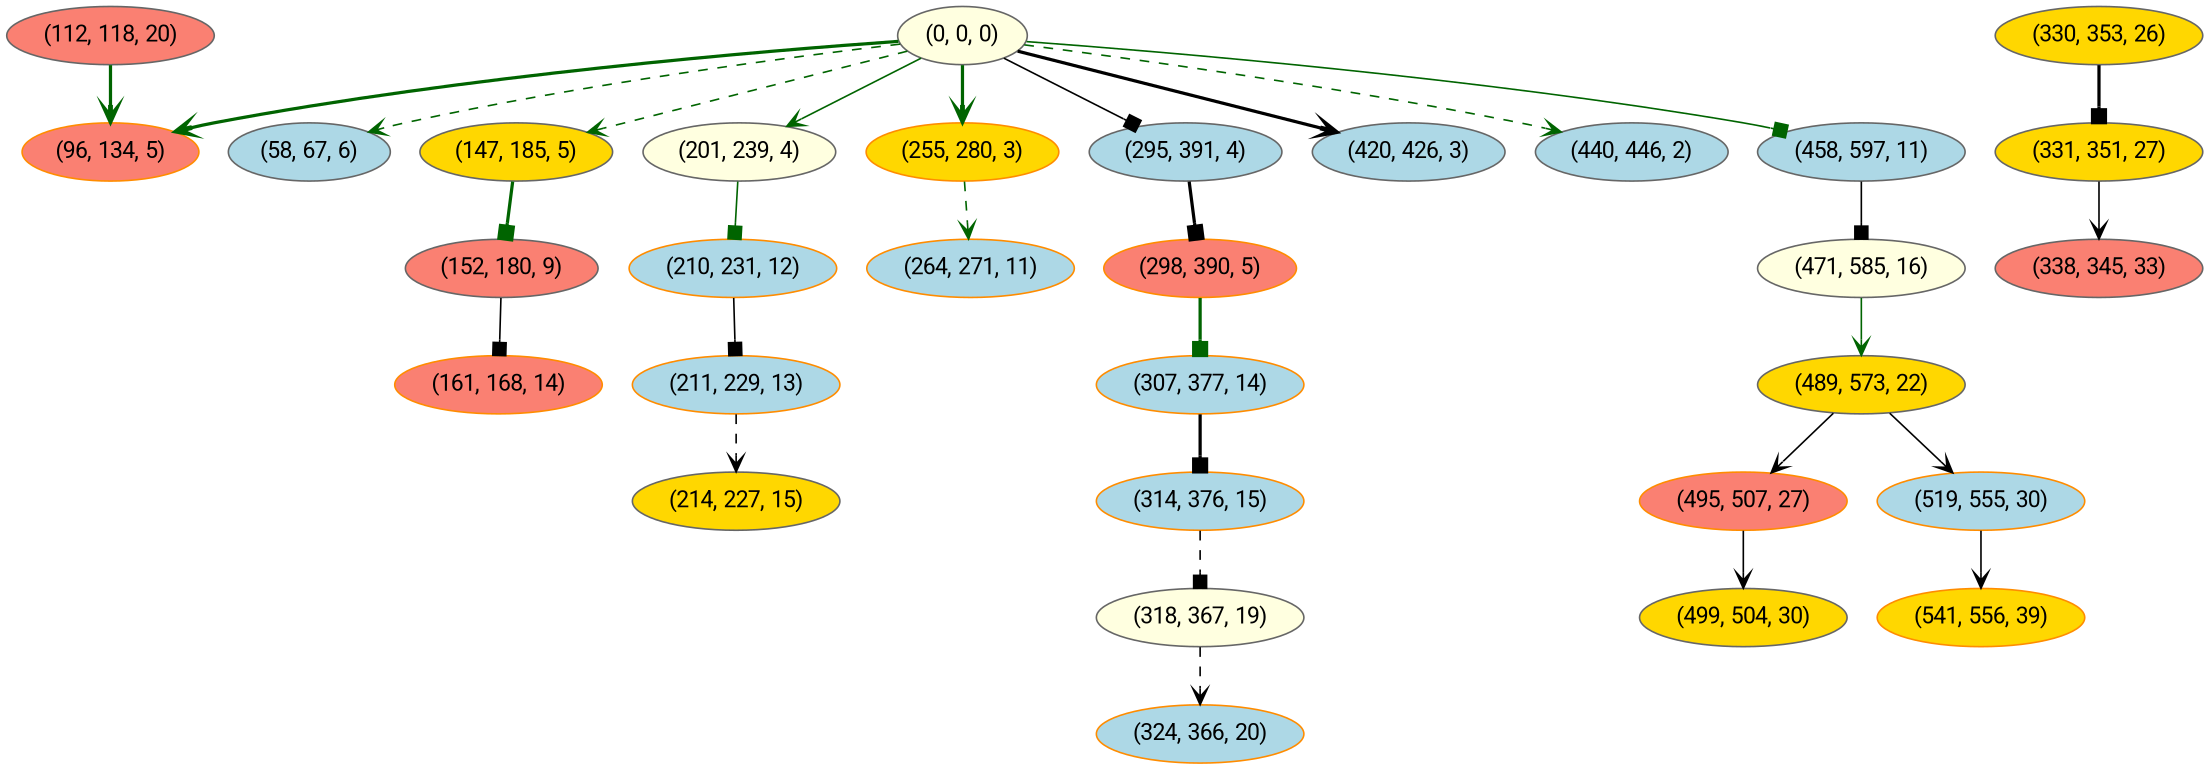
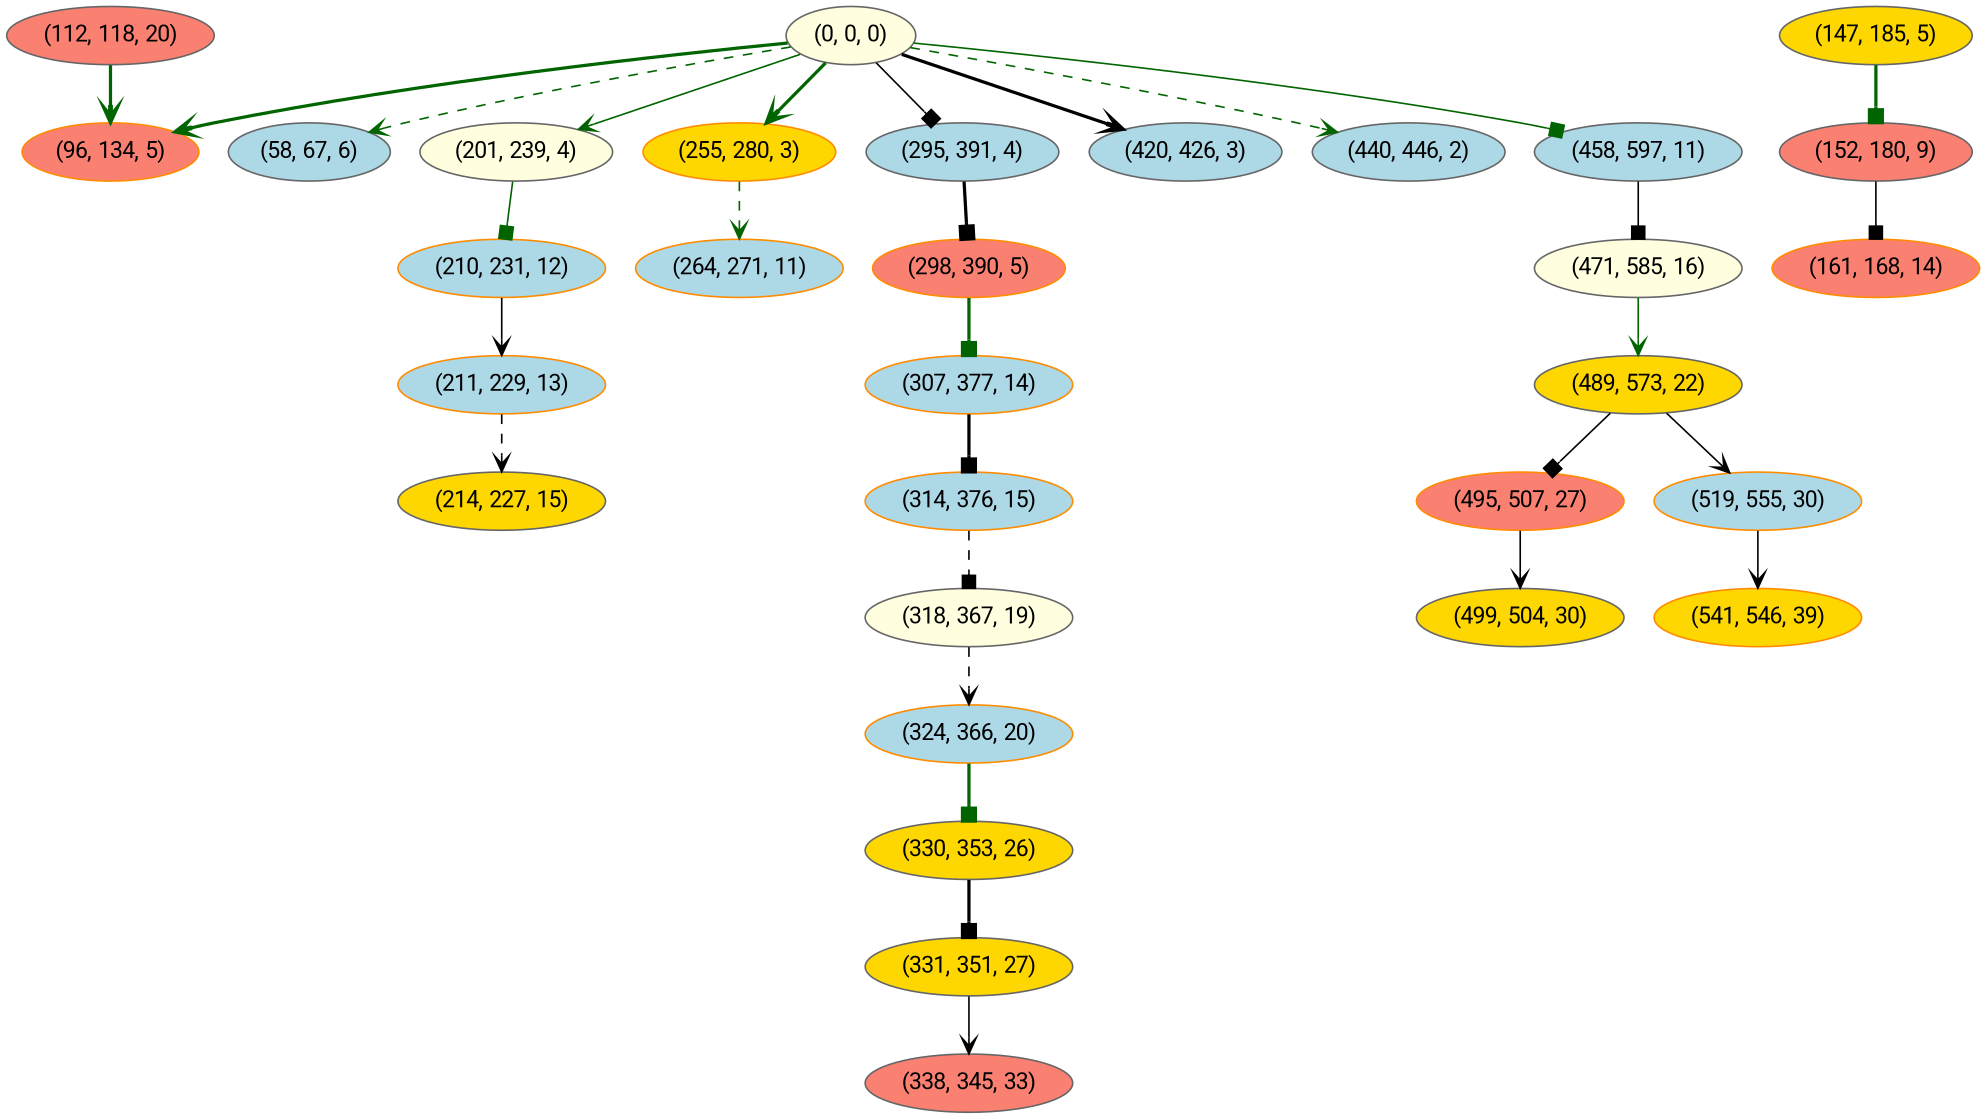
(755, 90) -> none
(734, 319) -> (502, 319)
(1808, 437) -> (1585, 437)
(1981, 618) -> (1758, 618)
none -> (969, 784)
